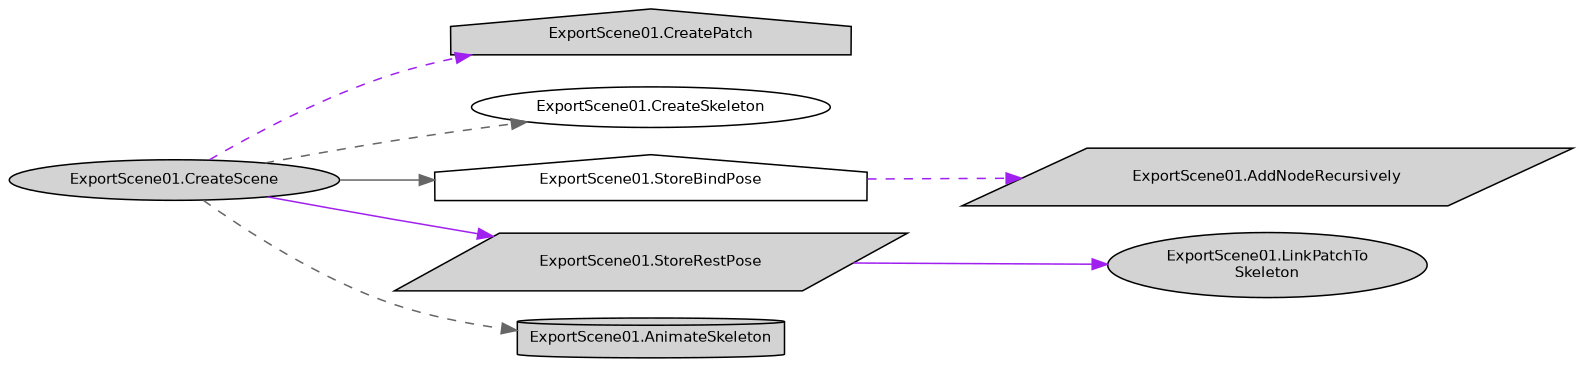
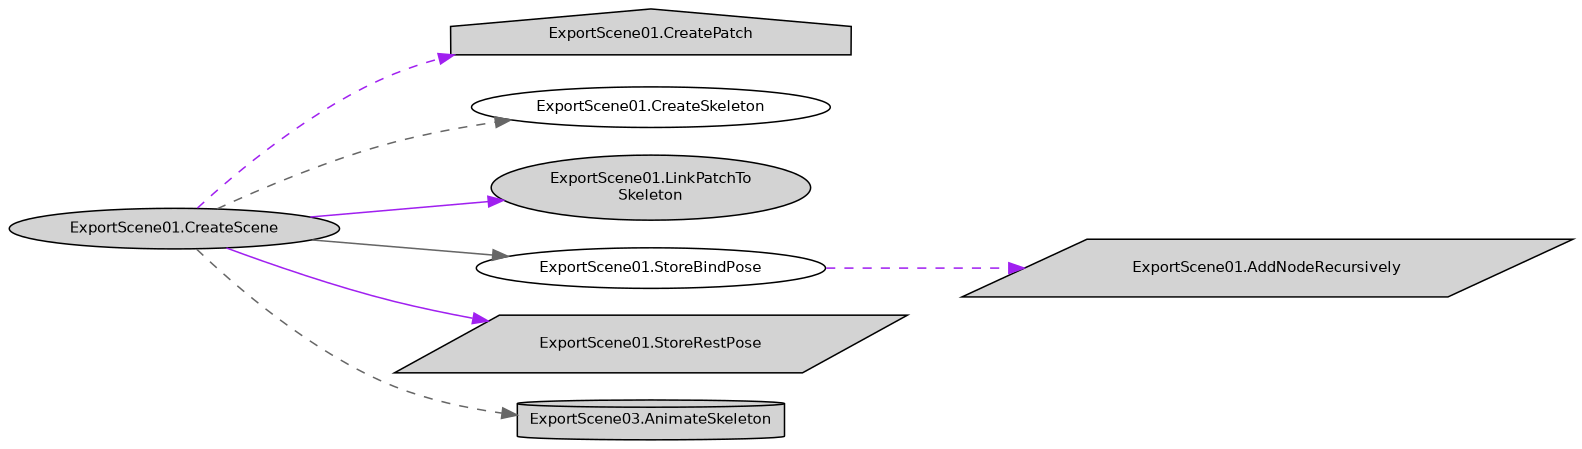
(651, 180) -> (651, 268)
(973, 264) -> (399, 209)
(651, 338) -> (651, 420)
